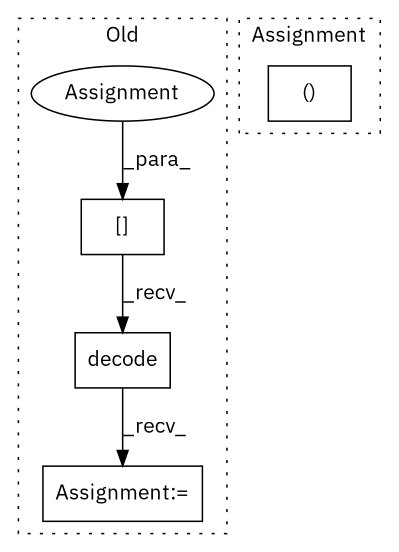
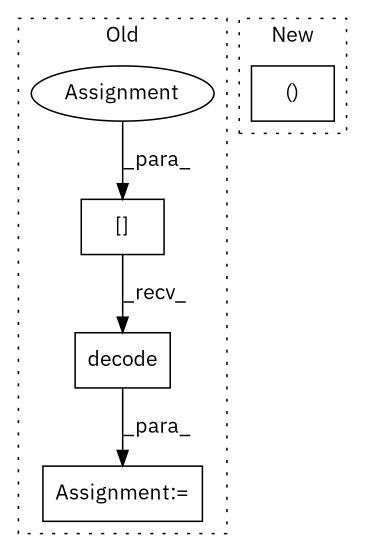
(310, 36) -> (293, 36)
(156, 427) -> (158, 427)
